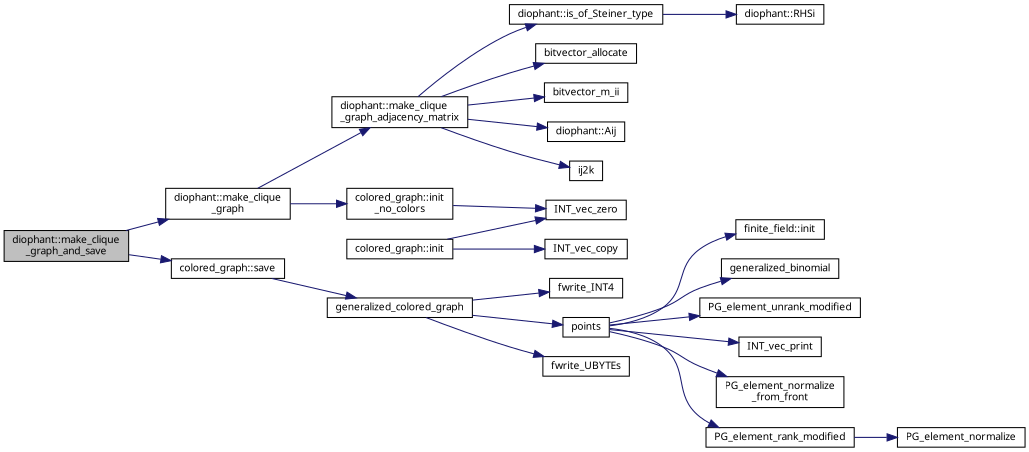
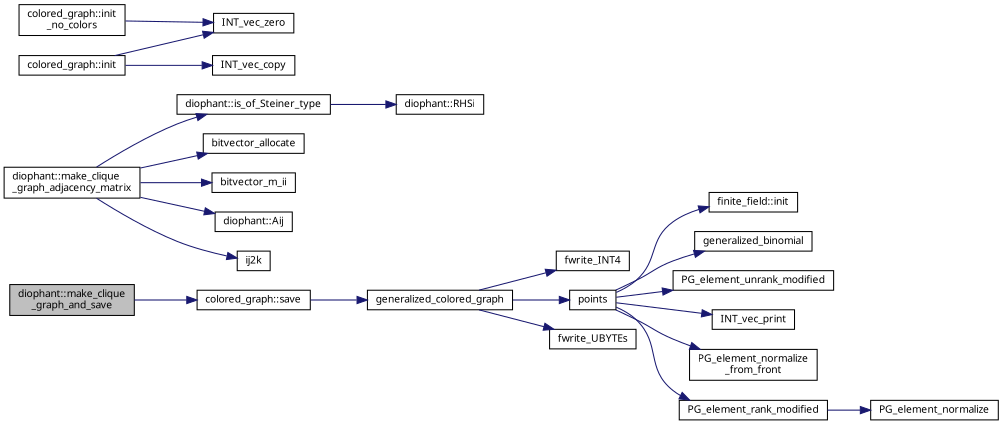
(228, 204) -> none
